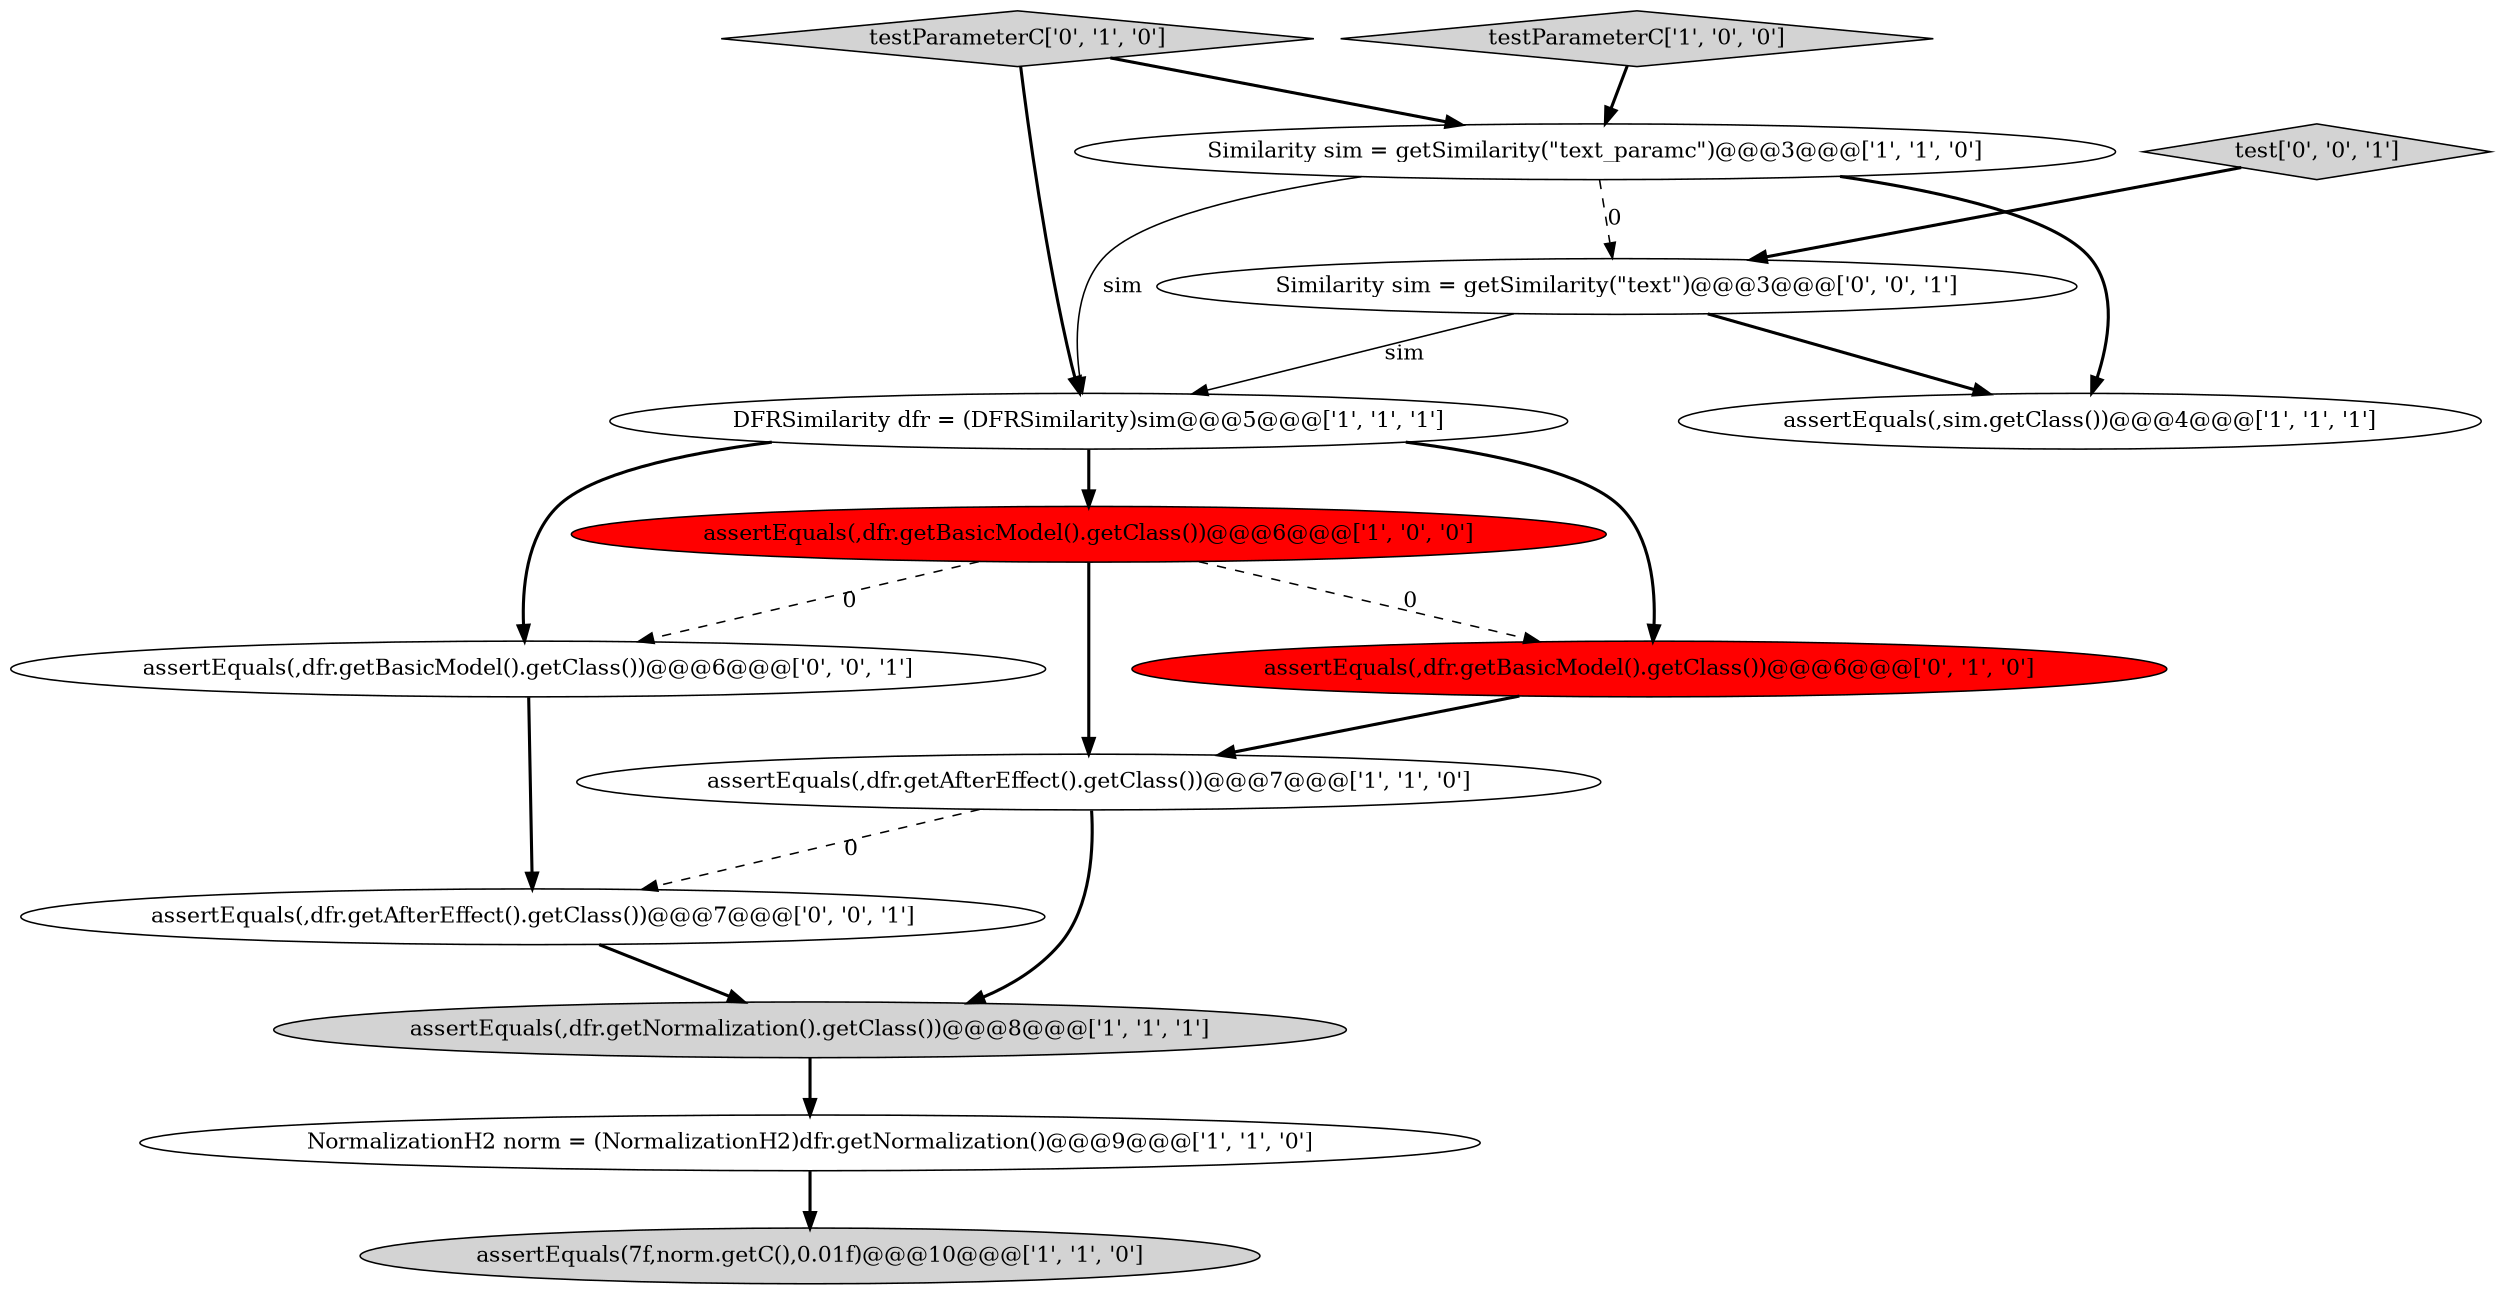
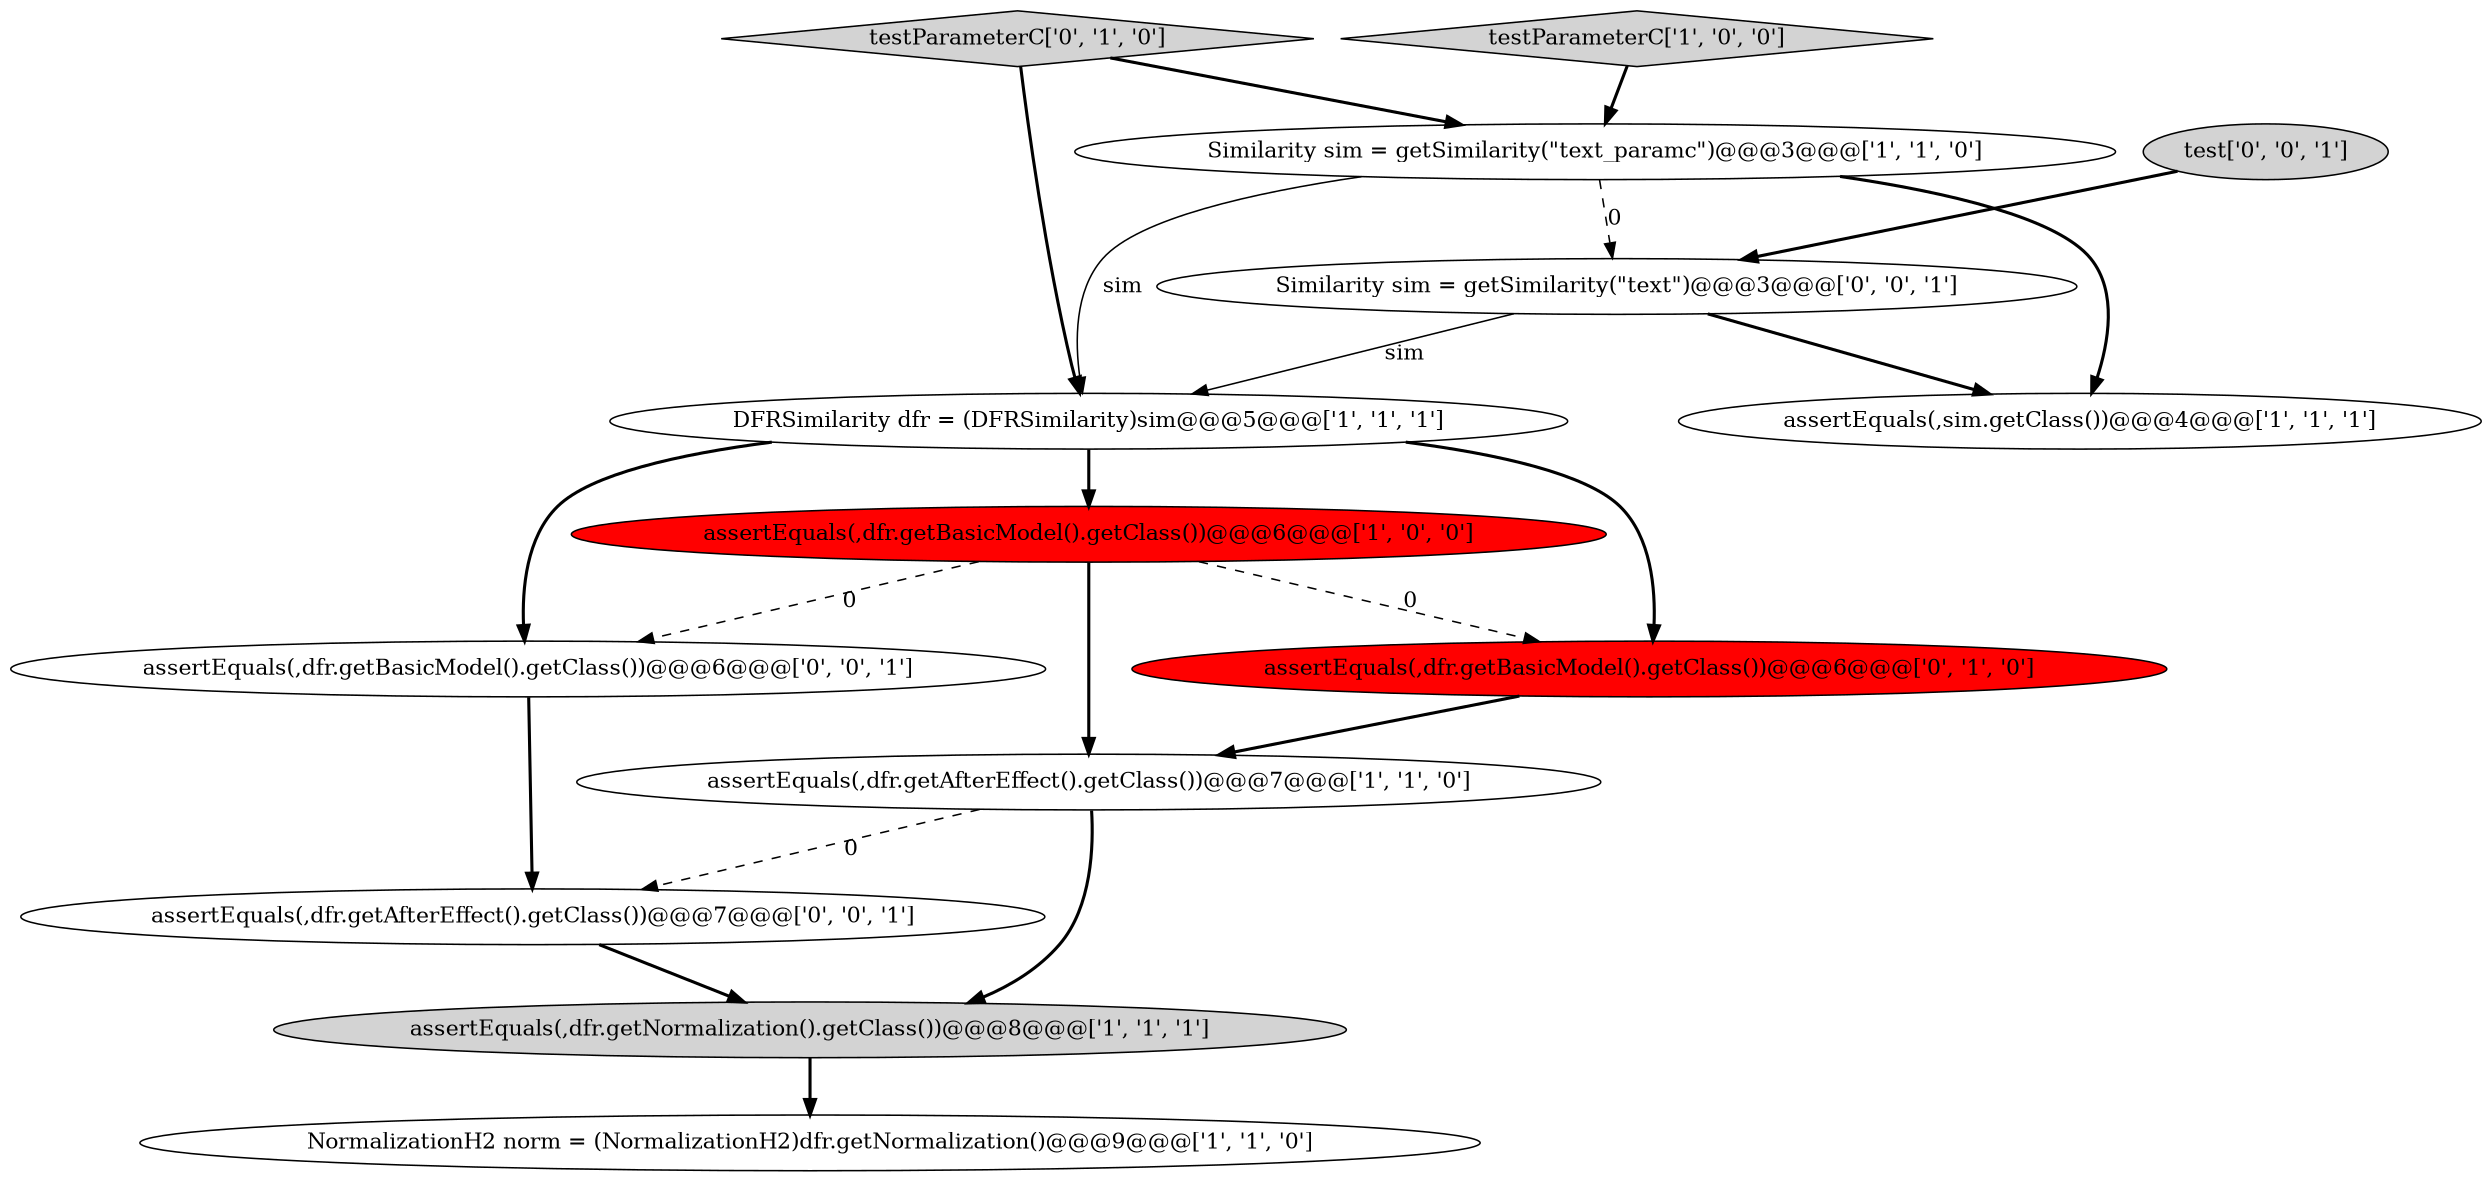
(2317, 152) -> (2266, 152)
(810, 1256) -> none
